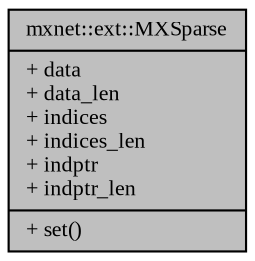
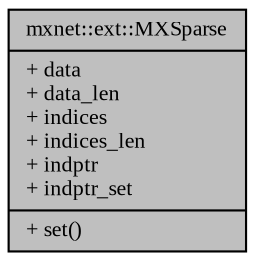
(82, 189) -> (80, 189)
